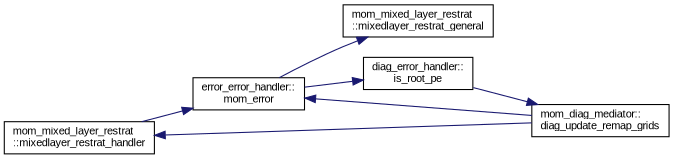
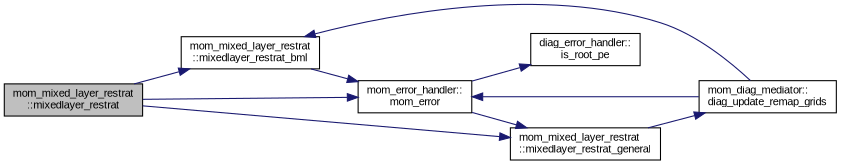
(249, 94) -> (415, 97)
(500, 95) -> (671, 122)
none -> (73, 100)
(79, 138) -> (250, 53)
